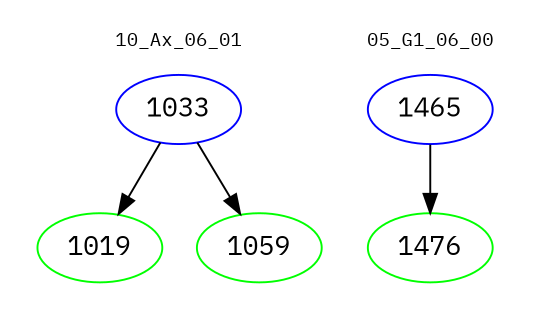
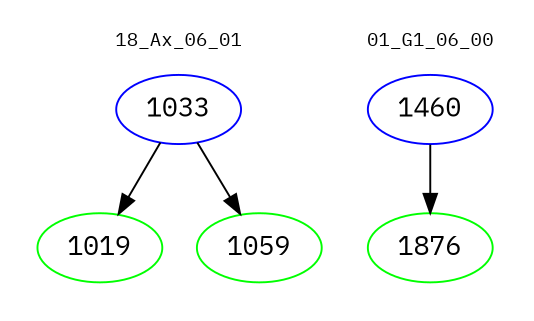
(180, 41) -> (180, 41)
(431, 41) -> (431, 41)
(430, 109) -> (430, 109)
(430, 248) -> (430, 248)
